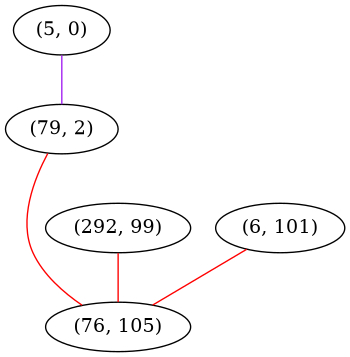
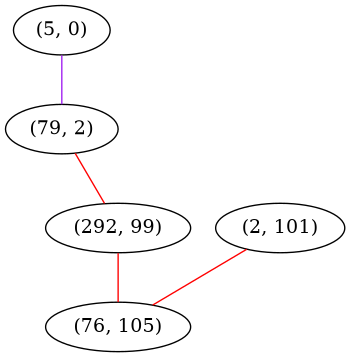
(280, 228) -> (280, 228)
(28, 238) -> (90, 178)
